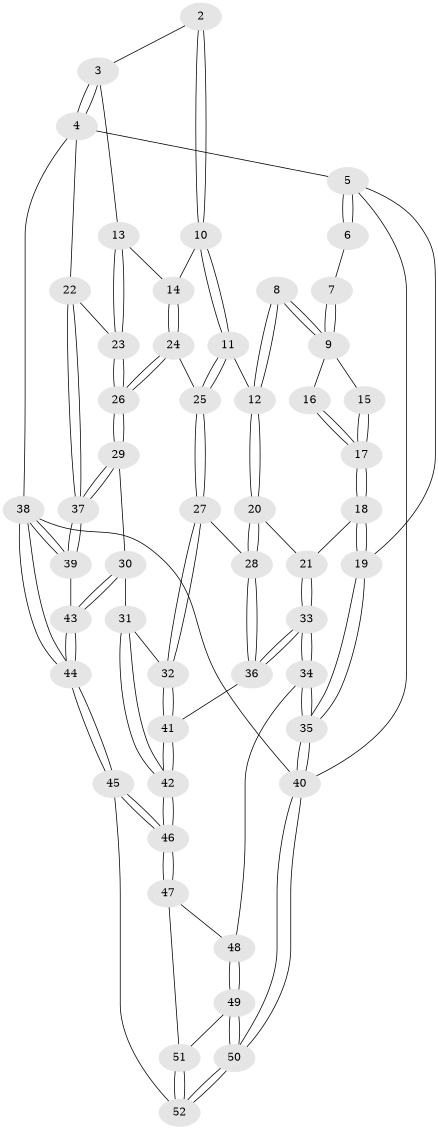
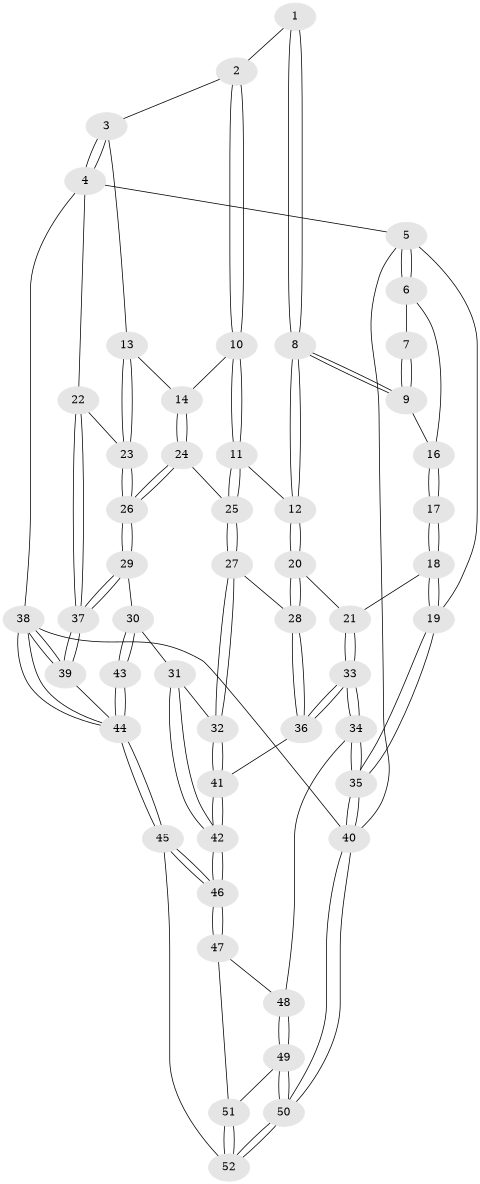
none -> (295, 17)
none -> (440, 370)
(365, 400) -> none
(71, 592) -> (93, 702)
